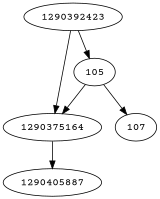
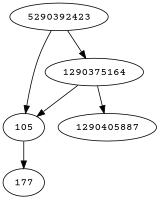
(73, 17) -> (59, 17)
(76, 96) -> (61, 98)
(136, 127) -> (24, 182)
